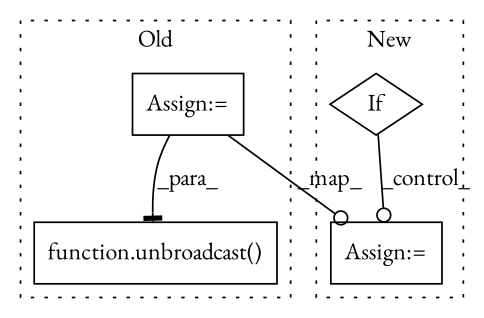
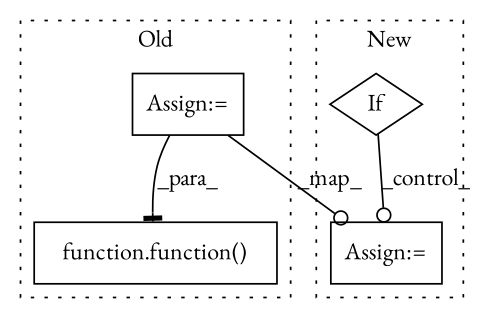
(156, 253) -> (156, 253)
